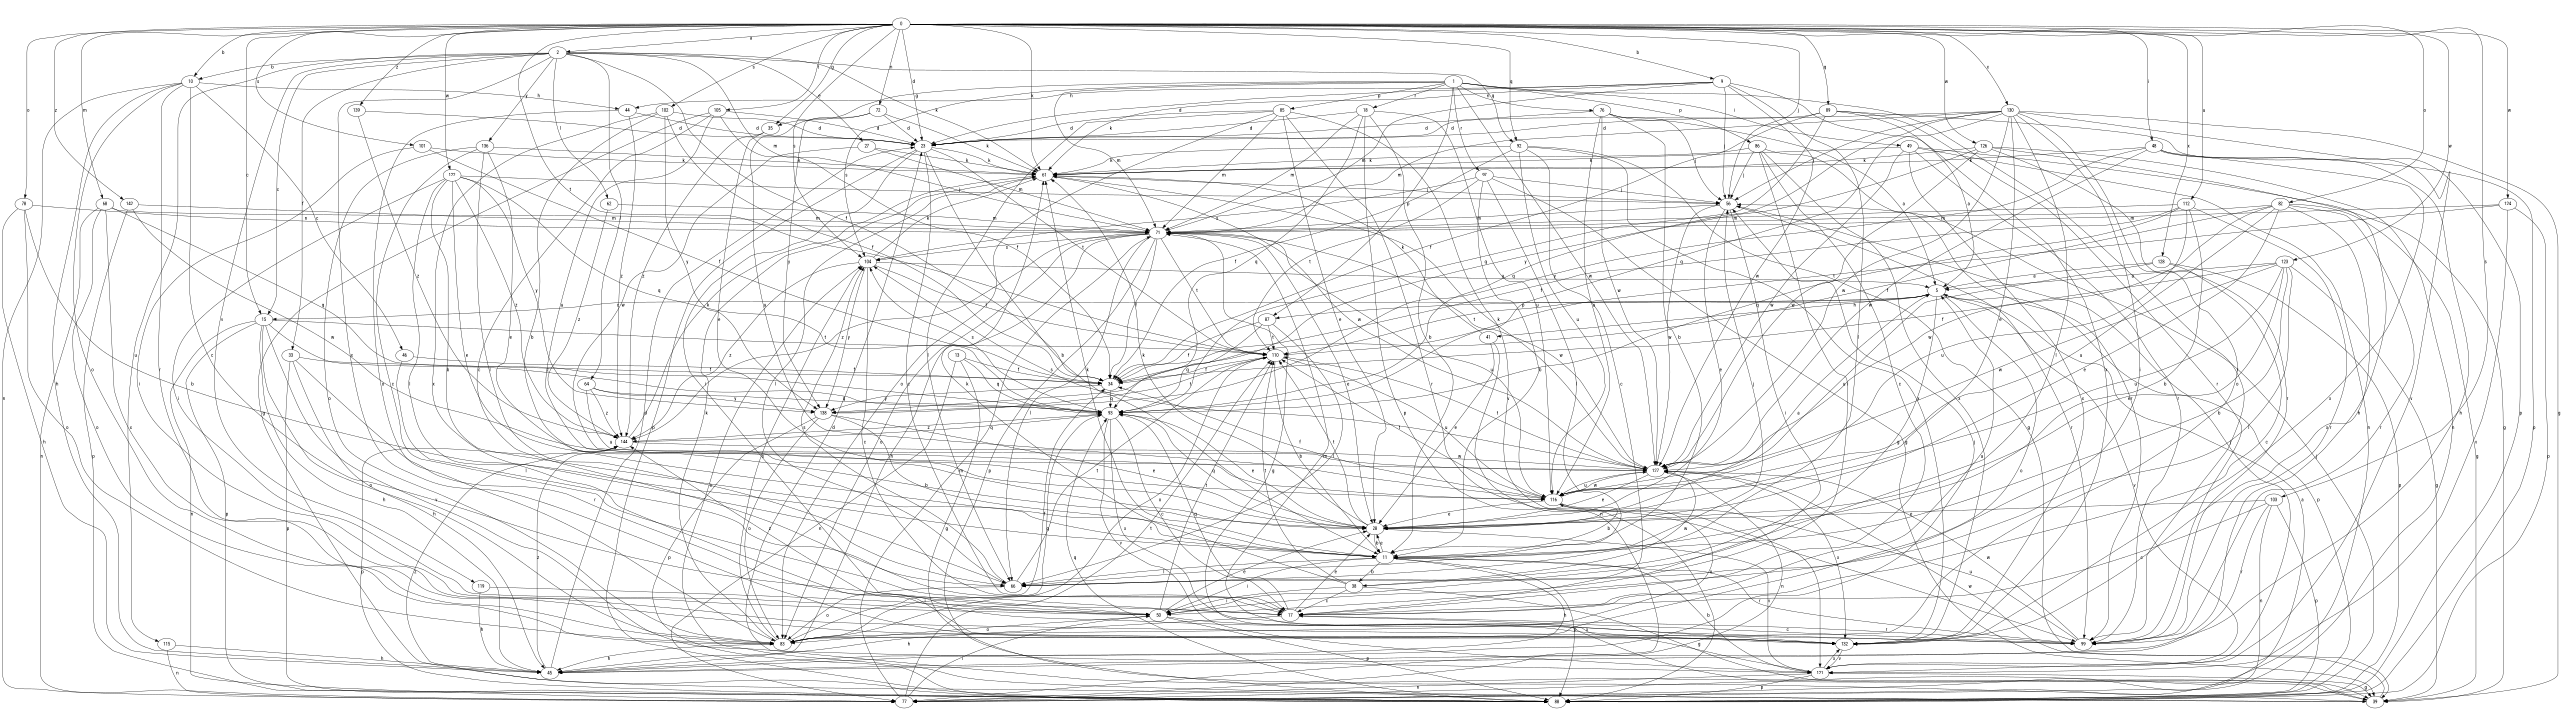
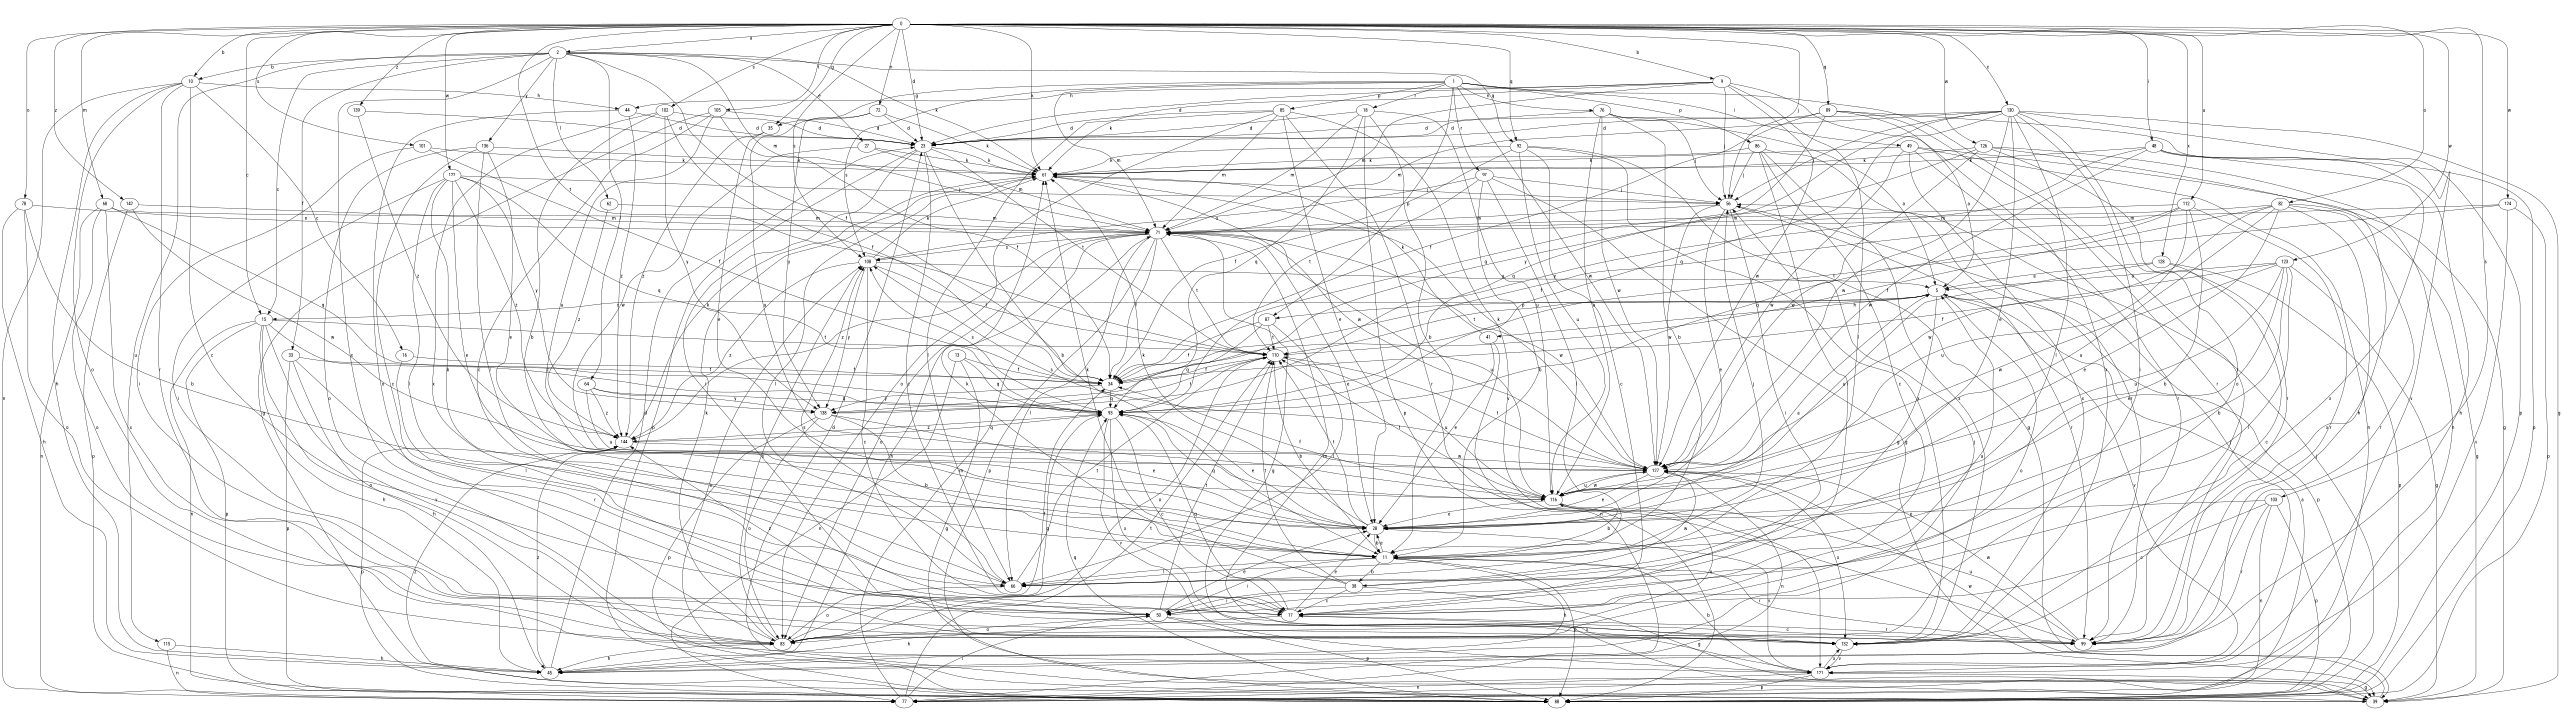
(868, 262) -> (868, 262)
(405, 356) -> (405, 356)
(481, 587) -> none
